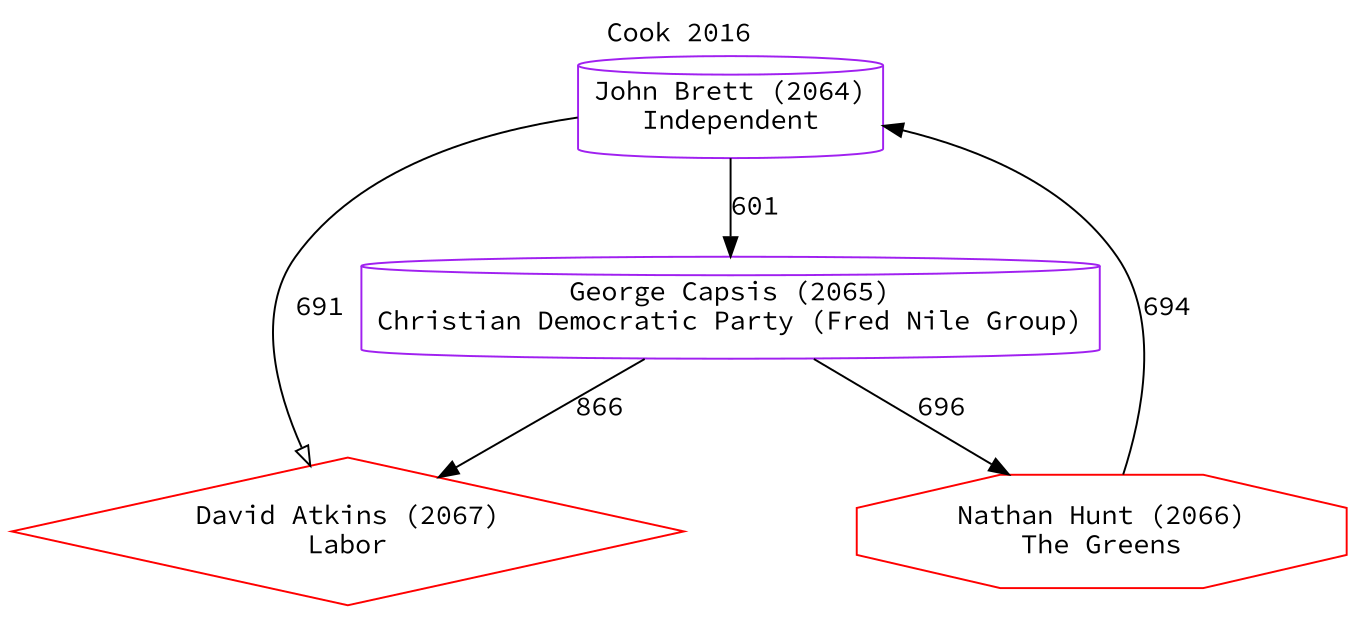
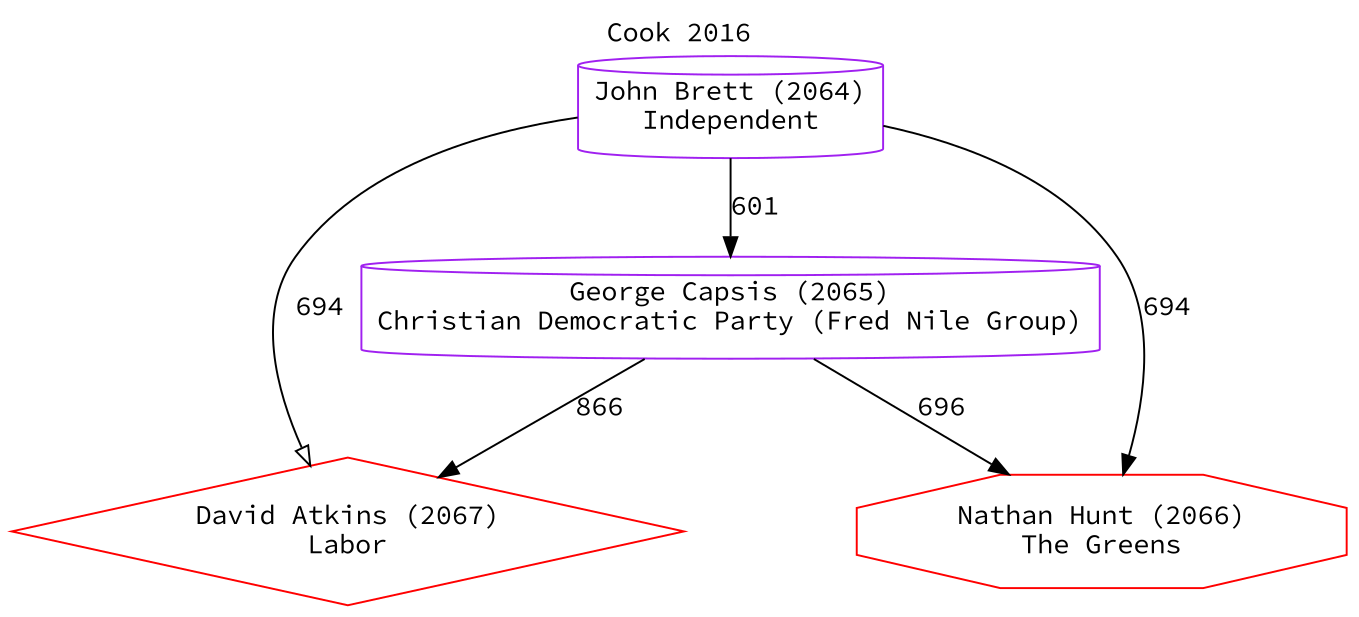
(1108, 245) -> (1095, 230)
(320, 308) -> (320, 308)
